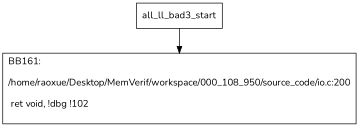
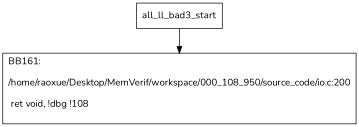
(49, 104) -> (49, 104)
